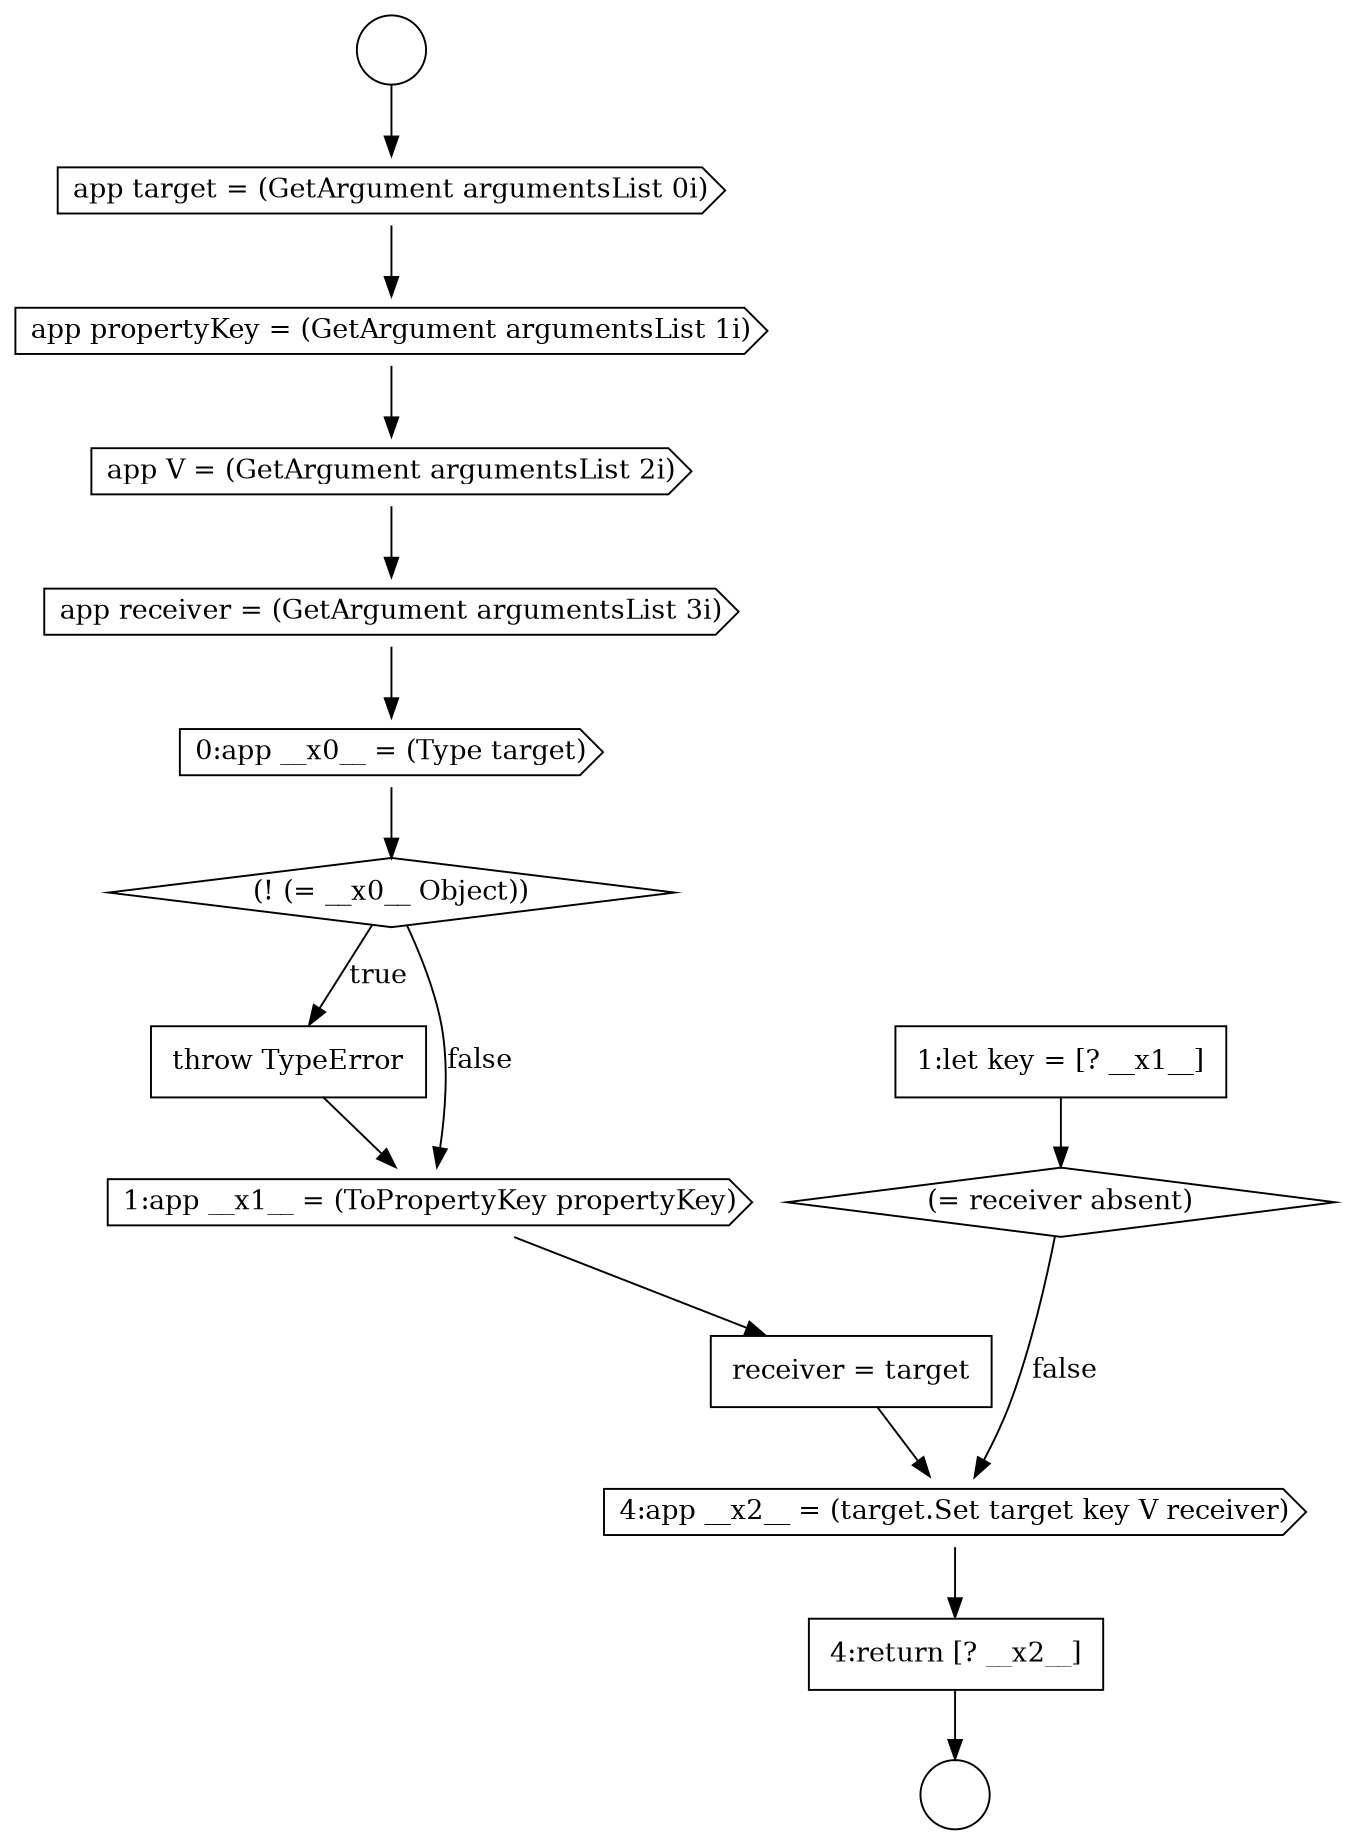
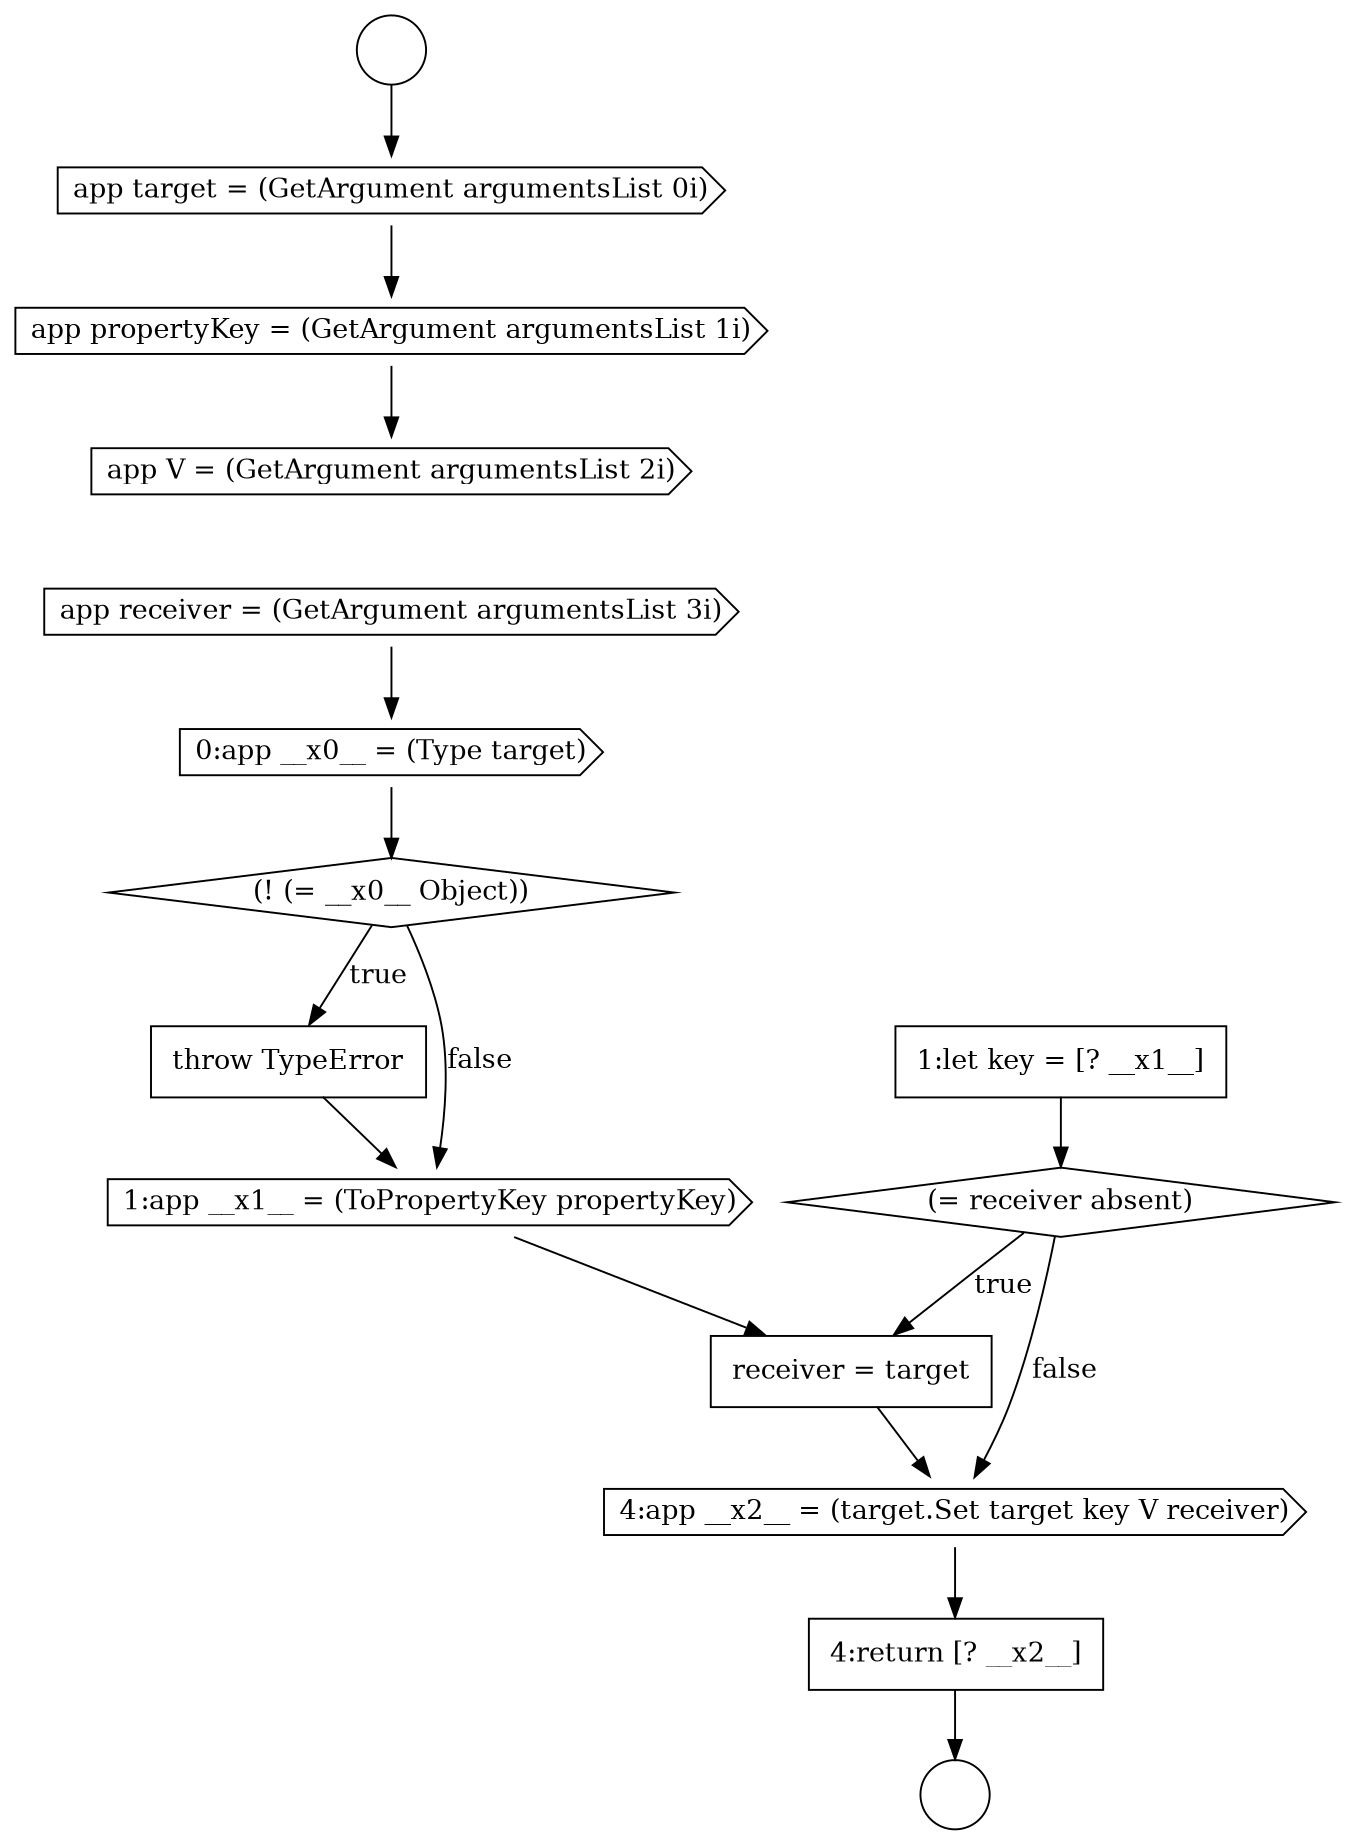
(391, 532) -> none
none -> (966, 1278)
